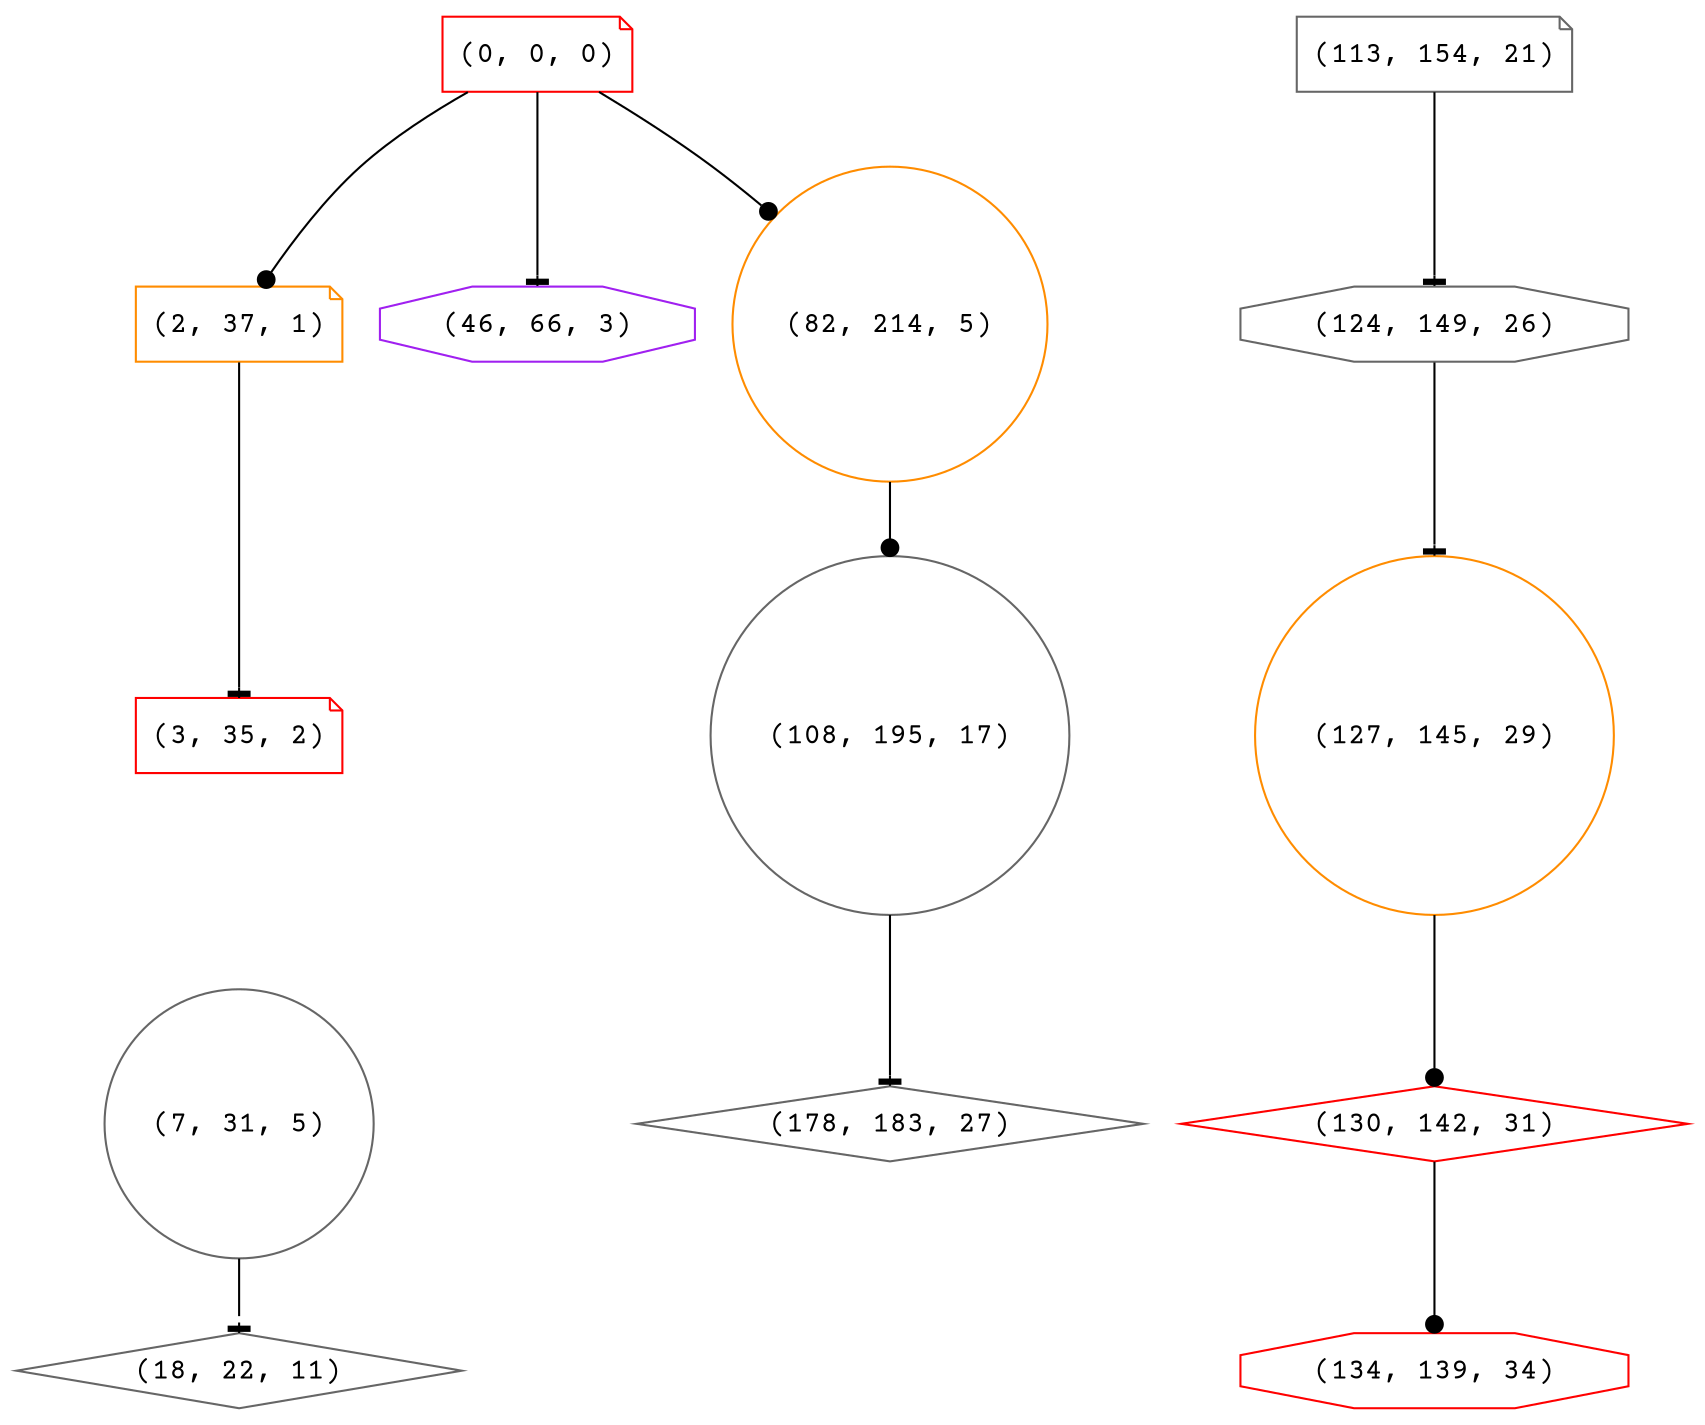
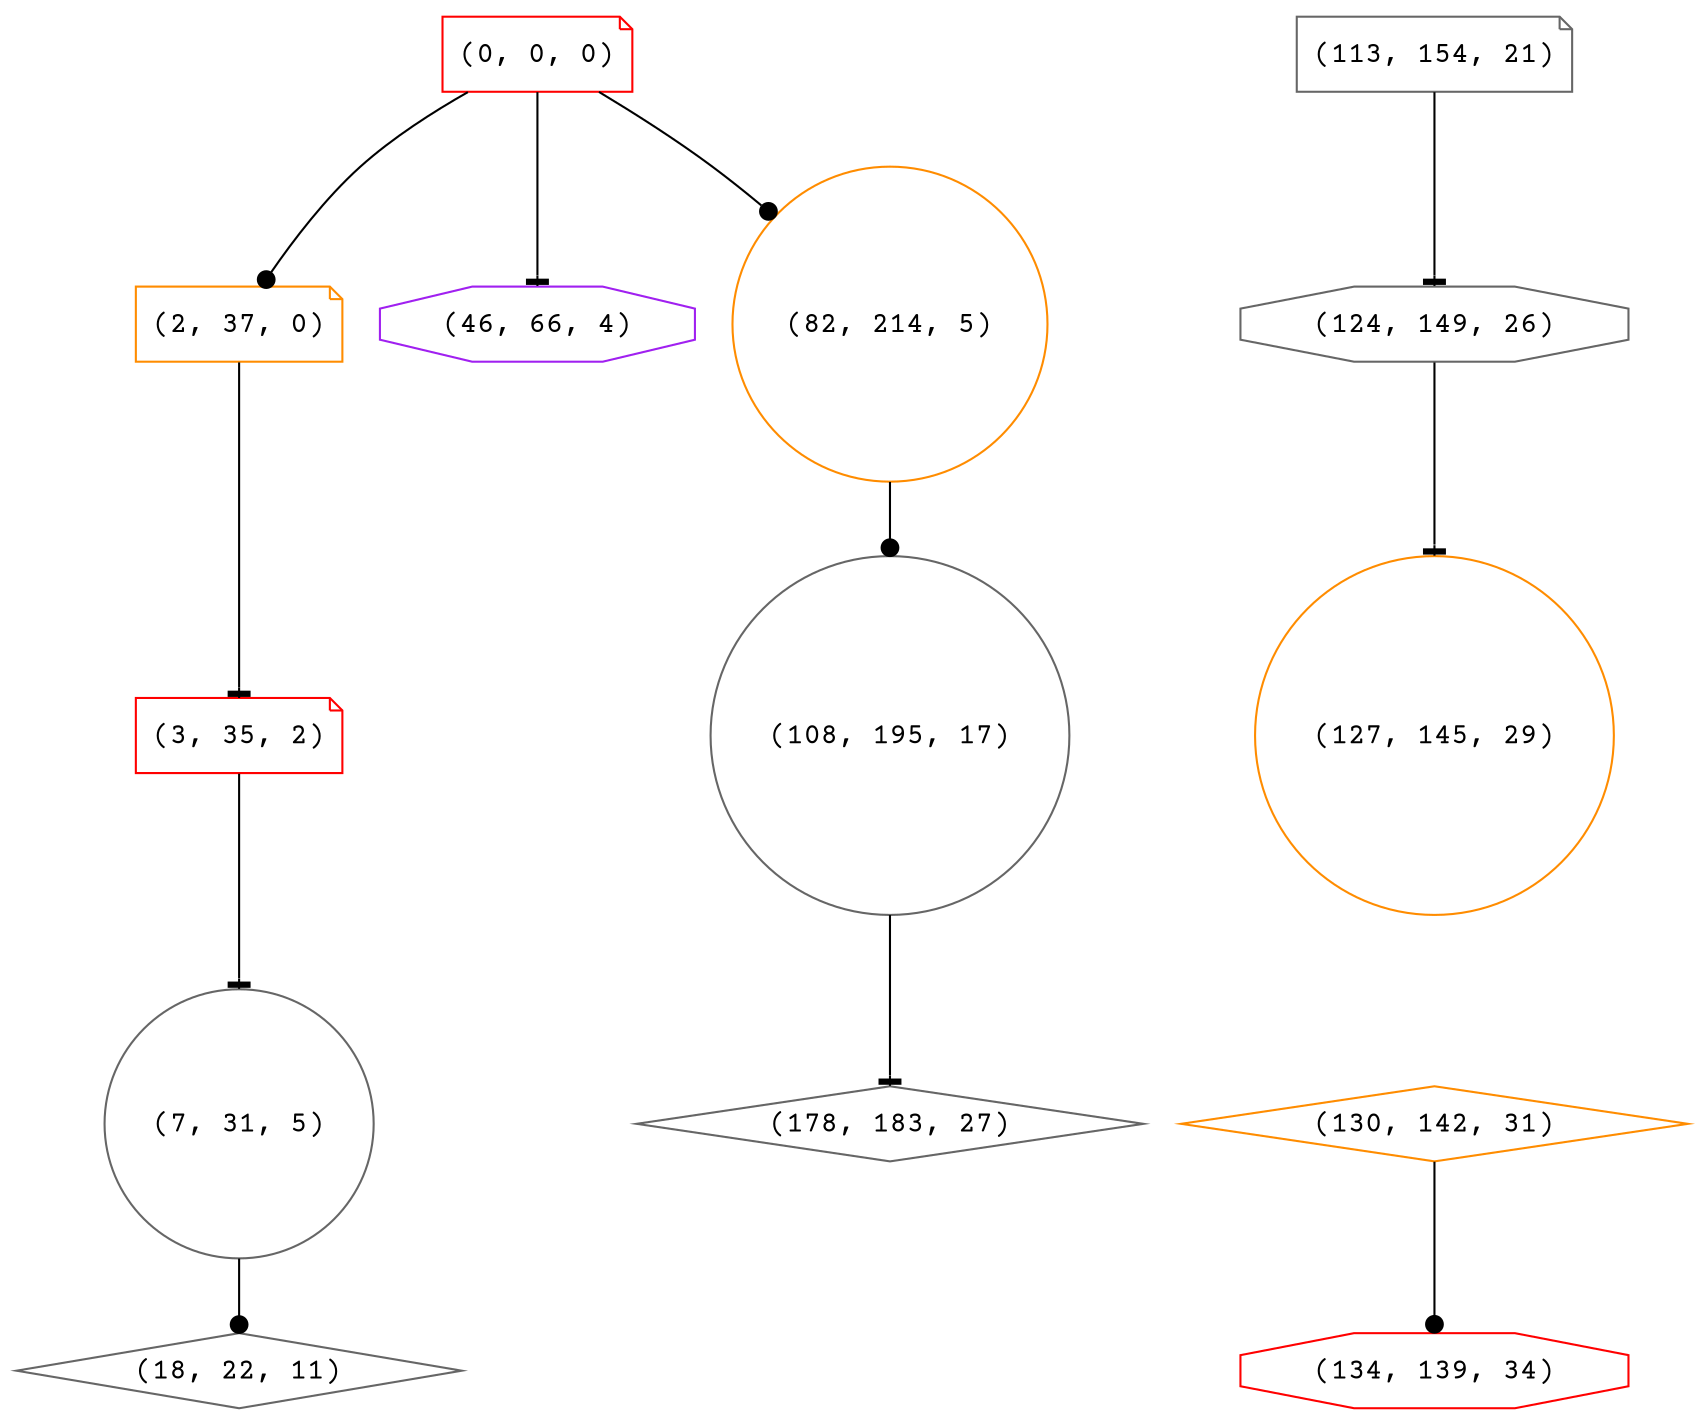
(239, 324) -> (239, 324)
(537, 324) -> (537, 324)
none -> (239, 876)
(1434, 992) -> none
(1434, 1124) -> (1434, 1124)
(239, 1287) -> (239, 1287)
